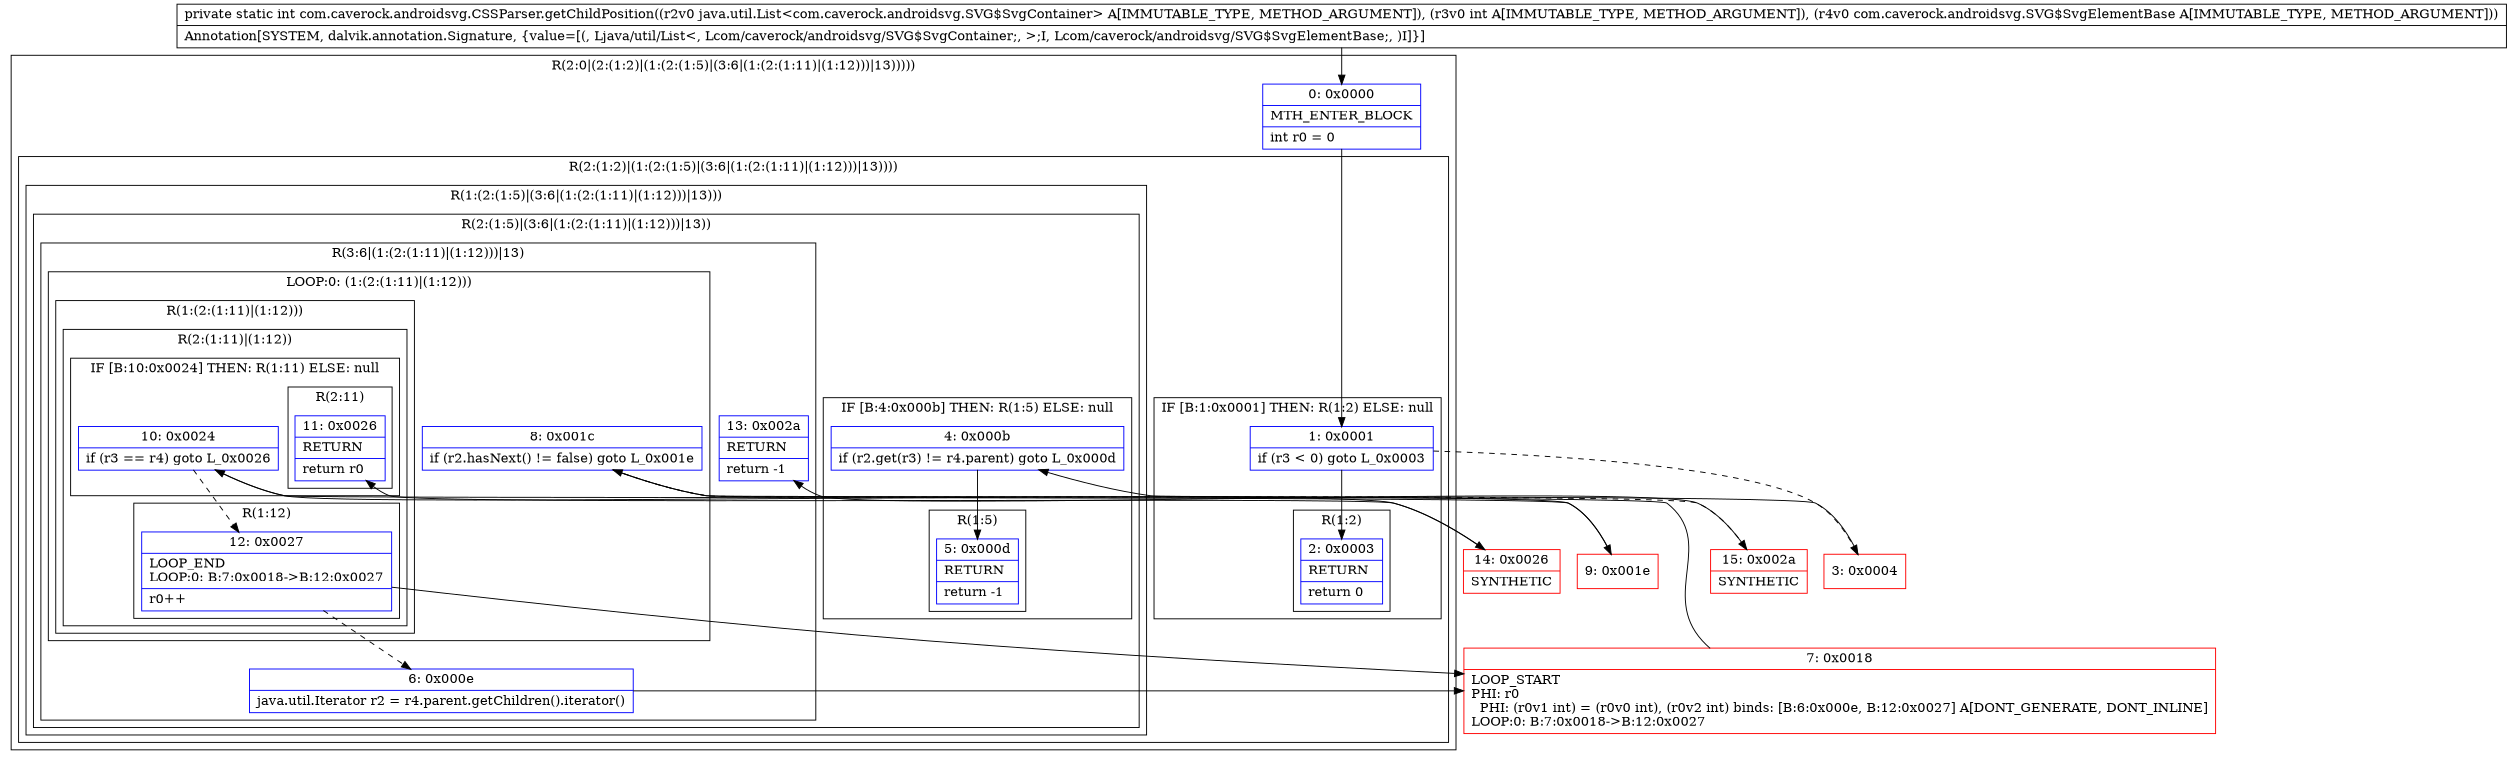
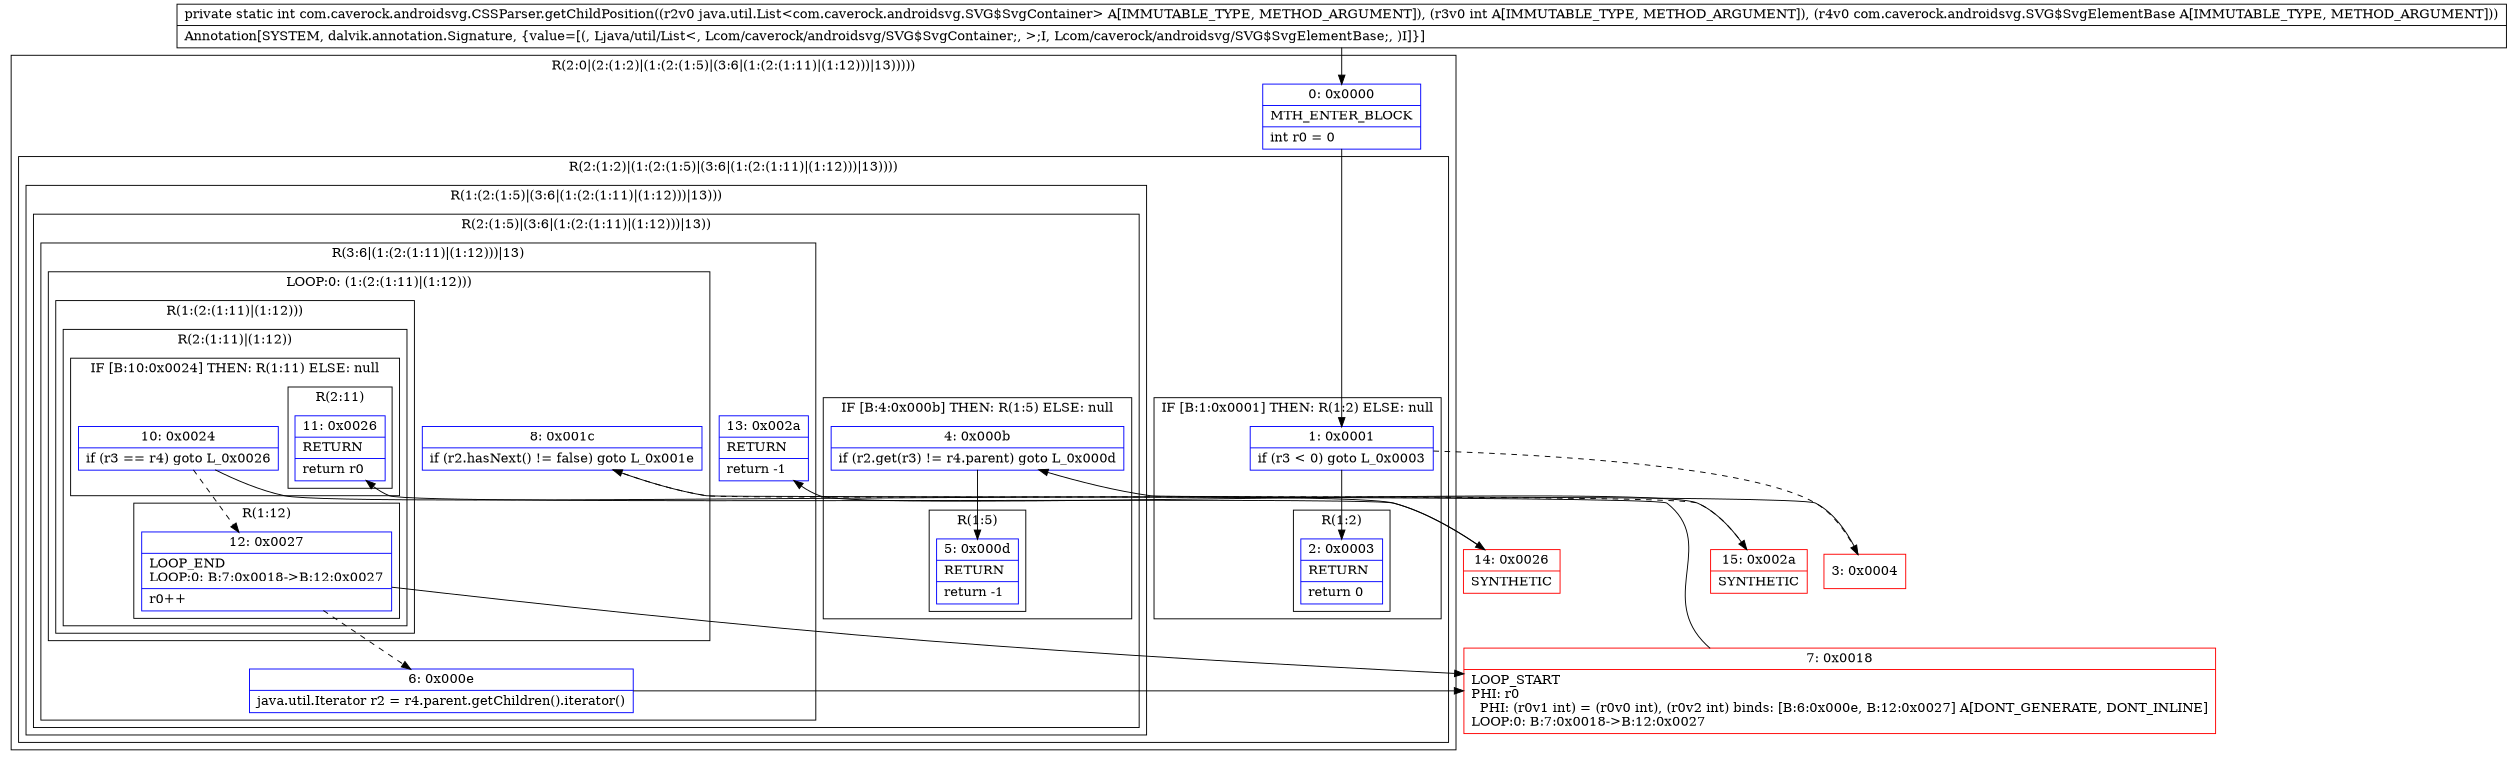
(1618, 571) -> none
